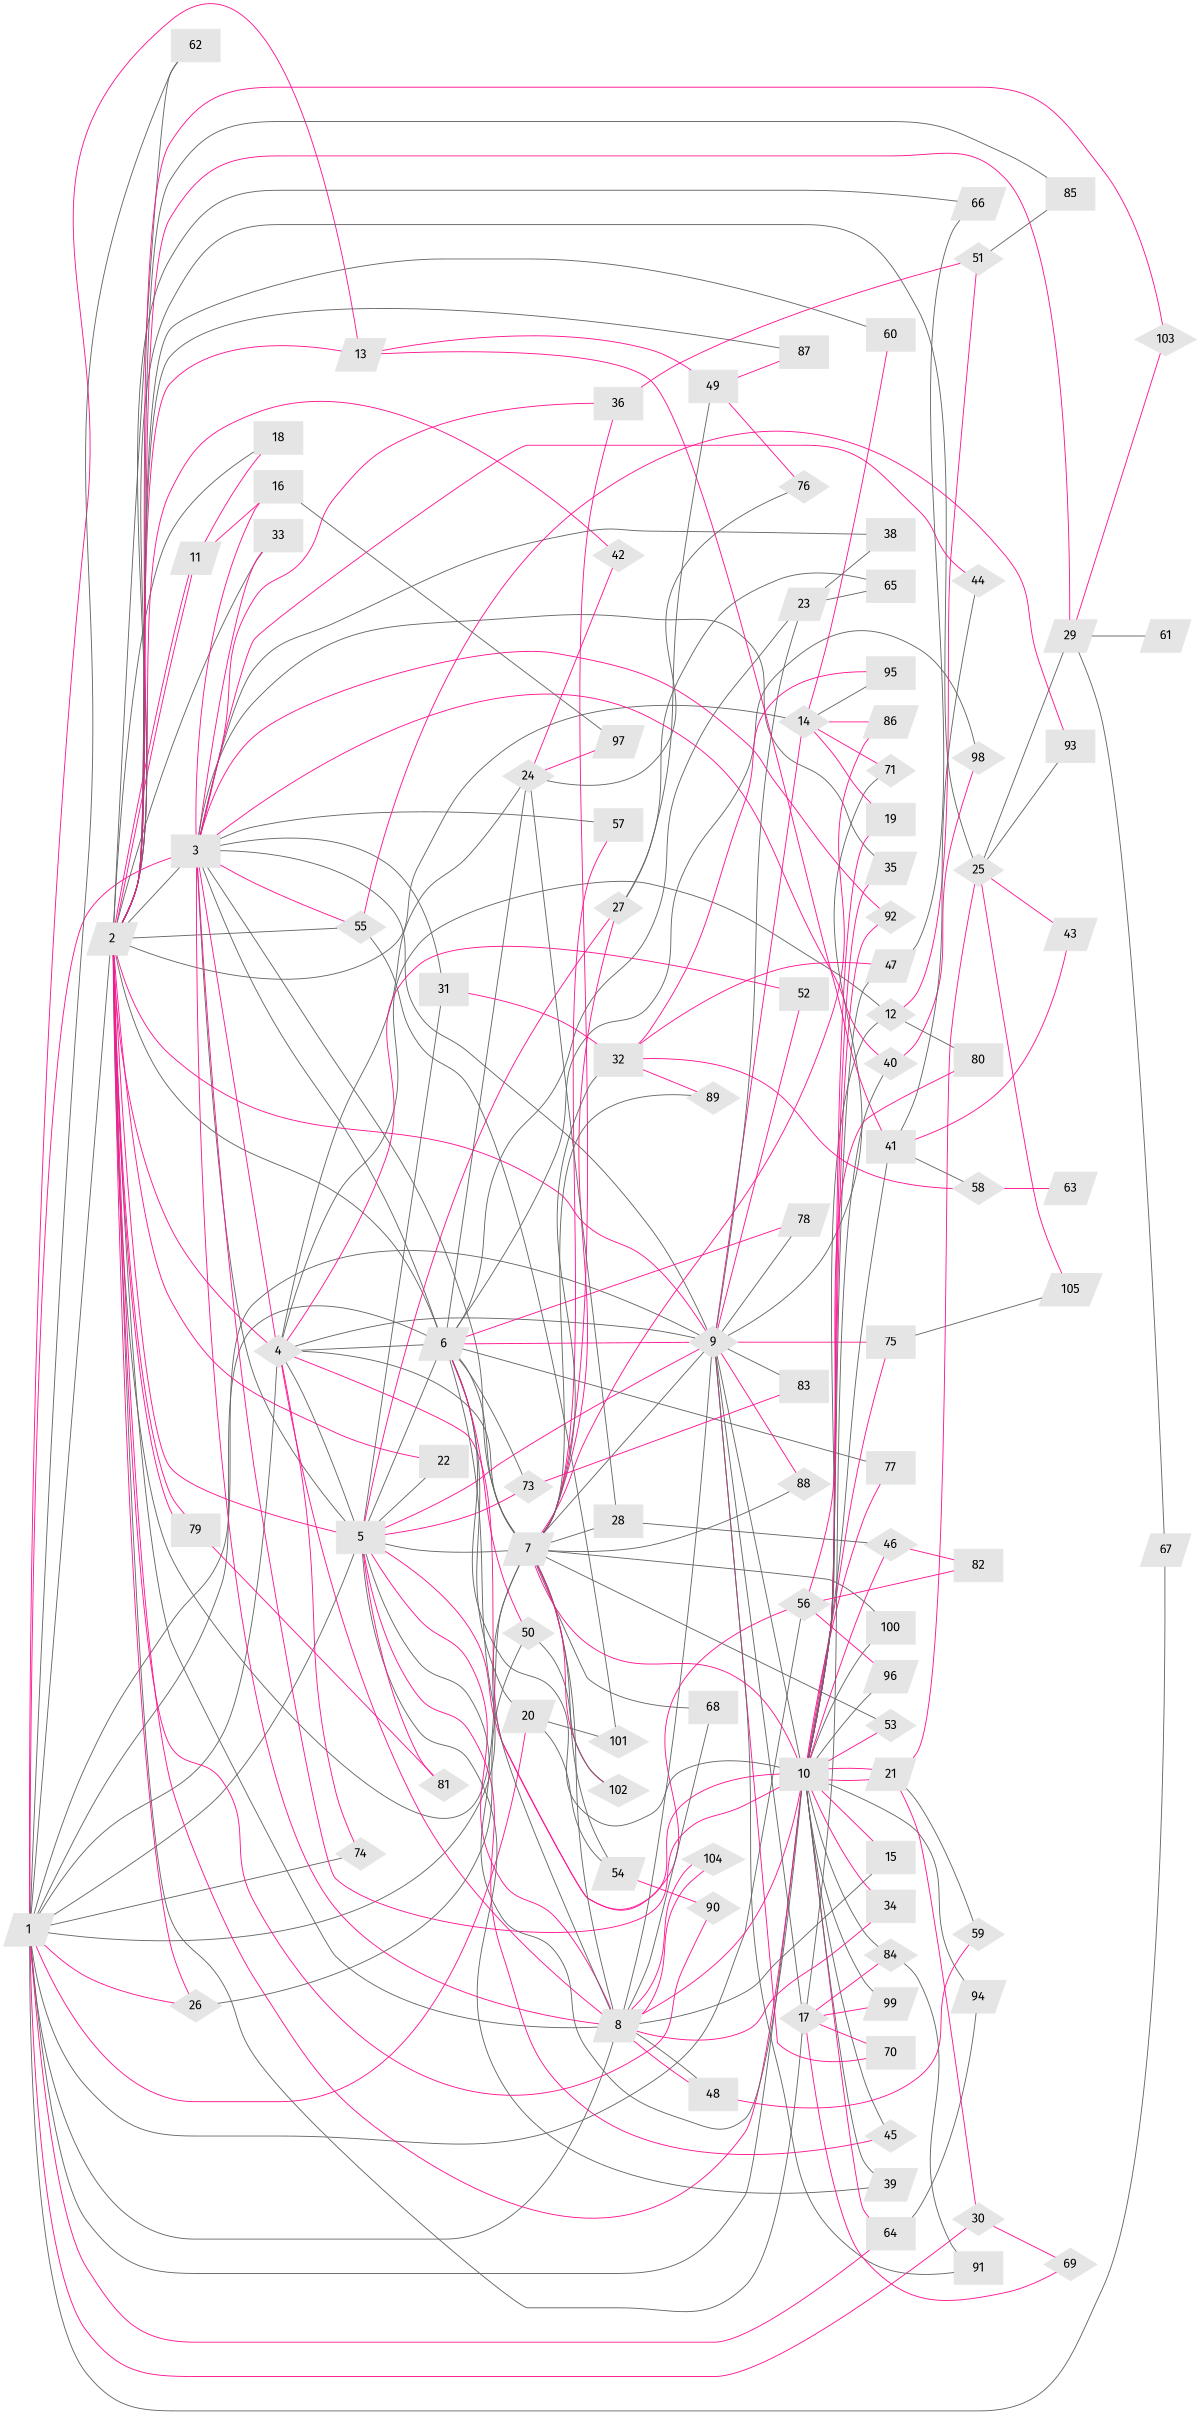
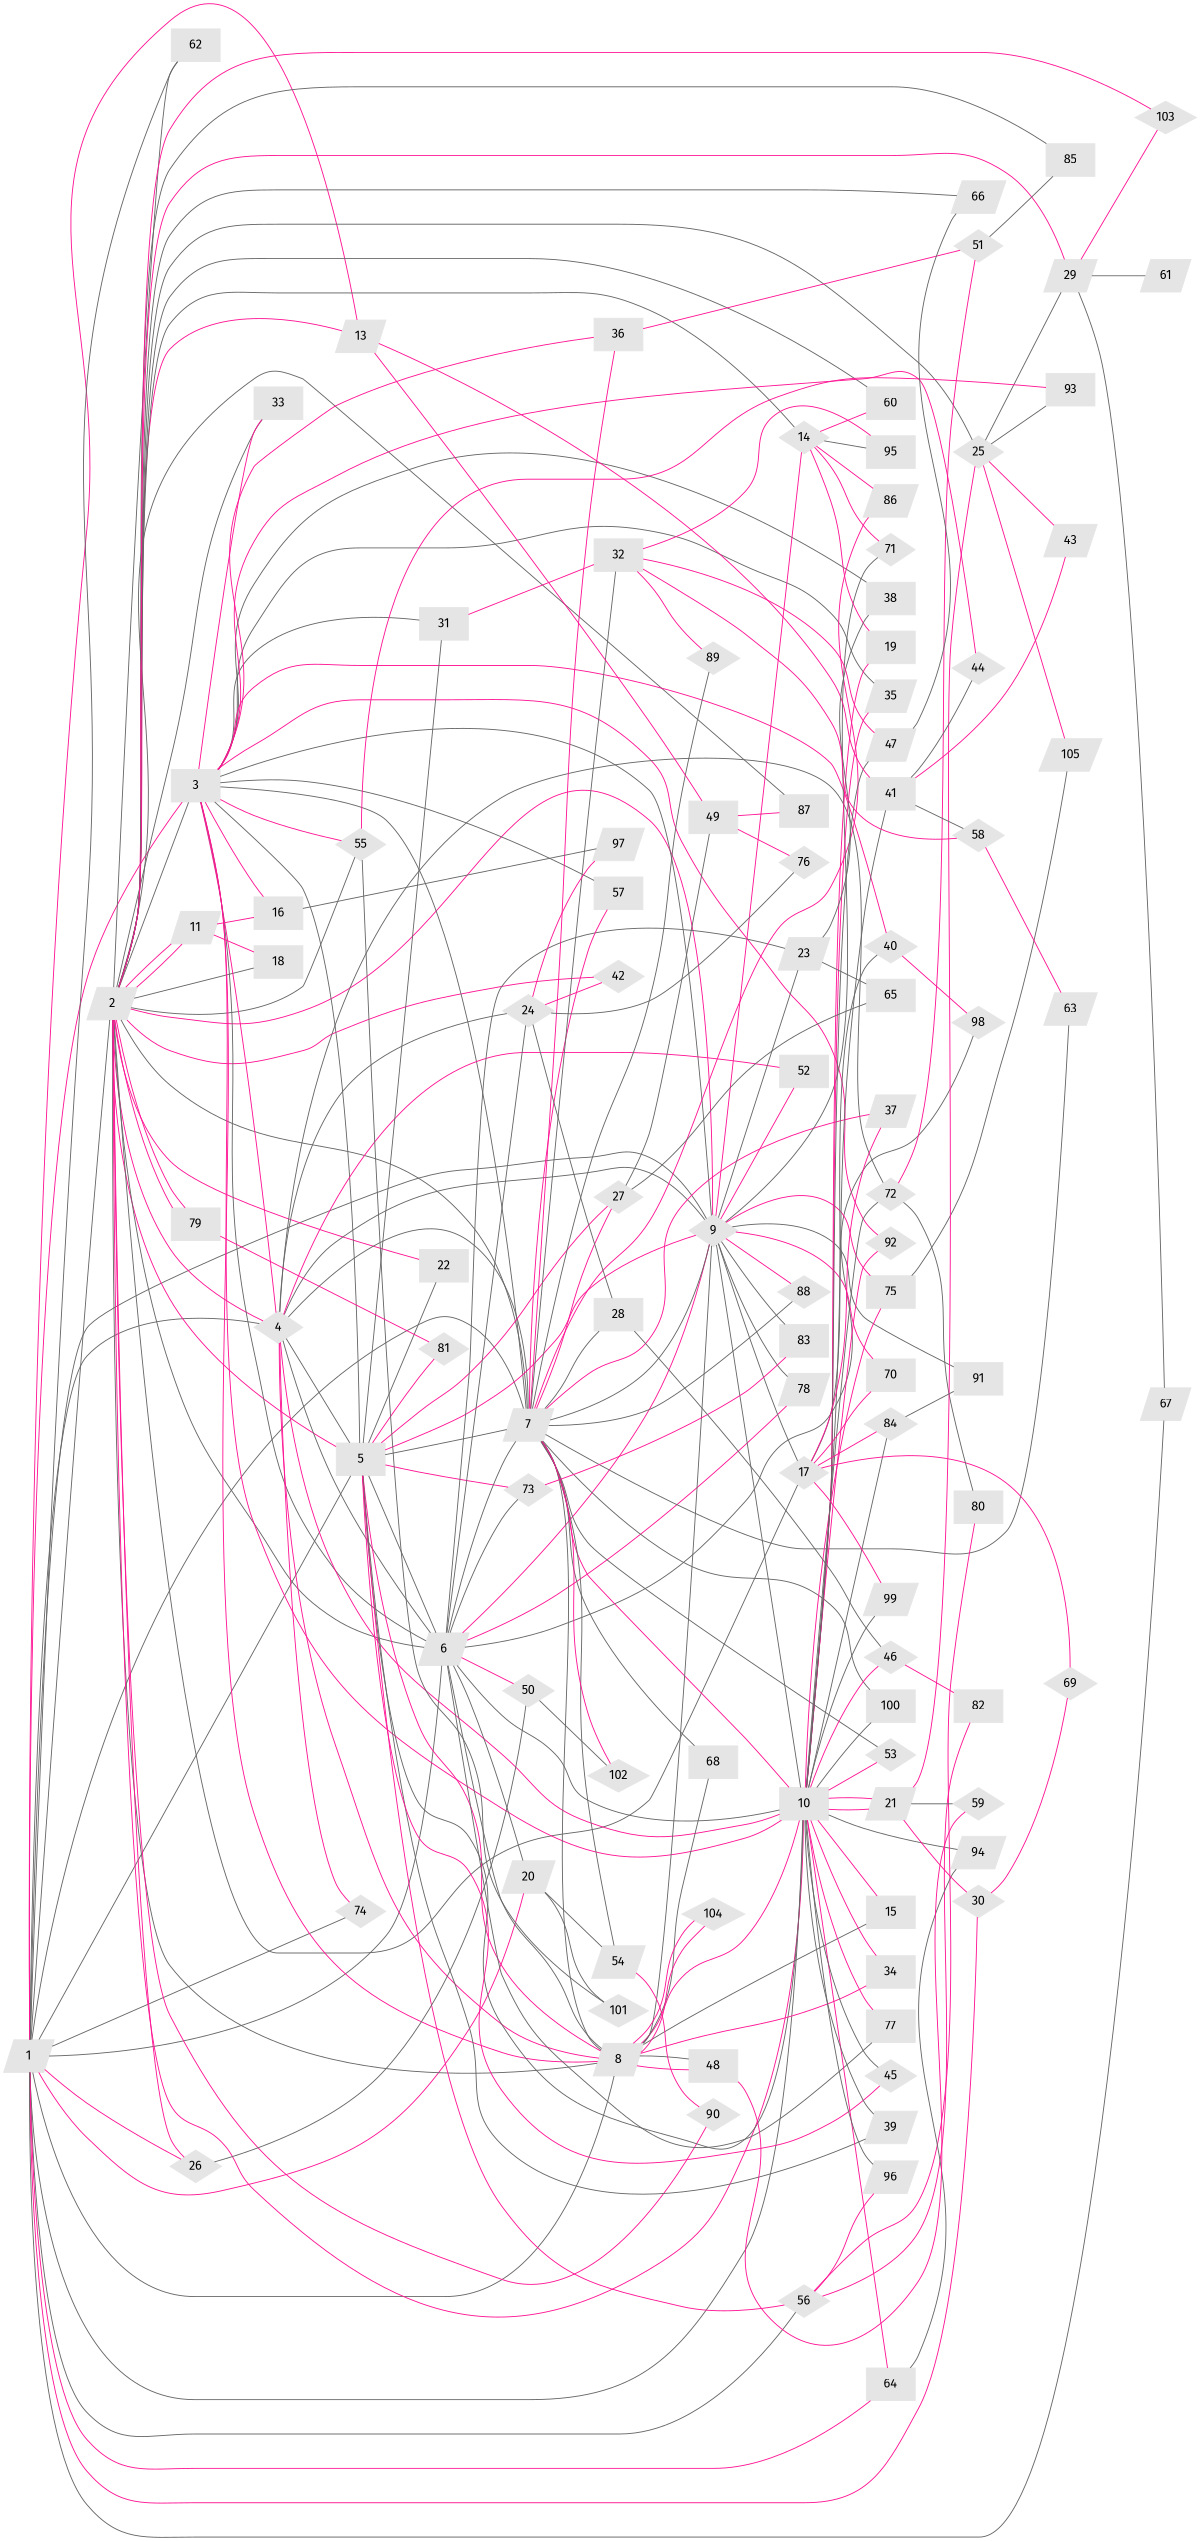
(891, 1015) -> (891, 1194)
none -> (891, 1111)
none -> (1010, 1523)
